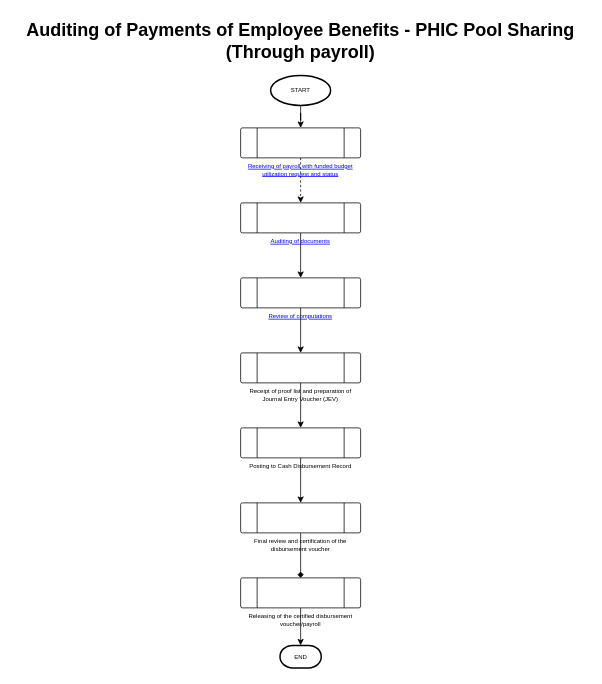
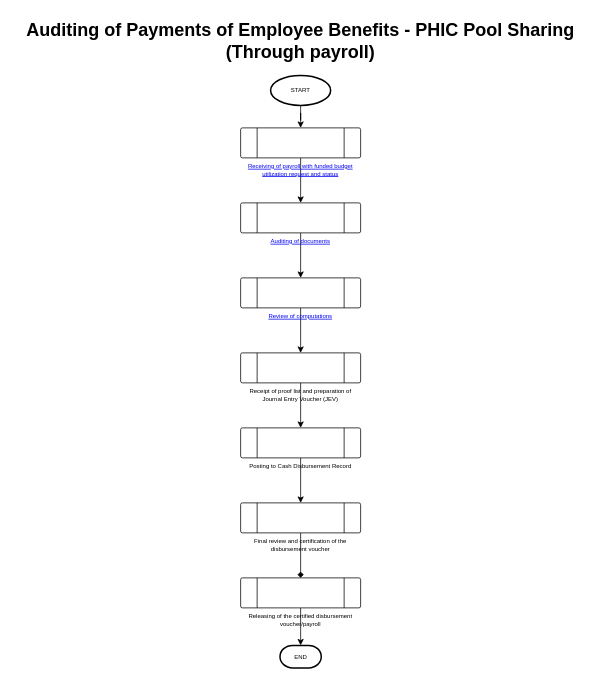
(300, 178) -> (300, 178)
